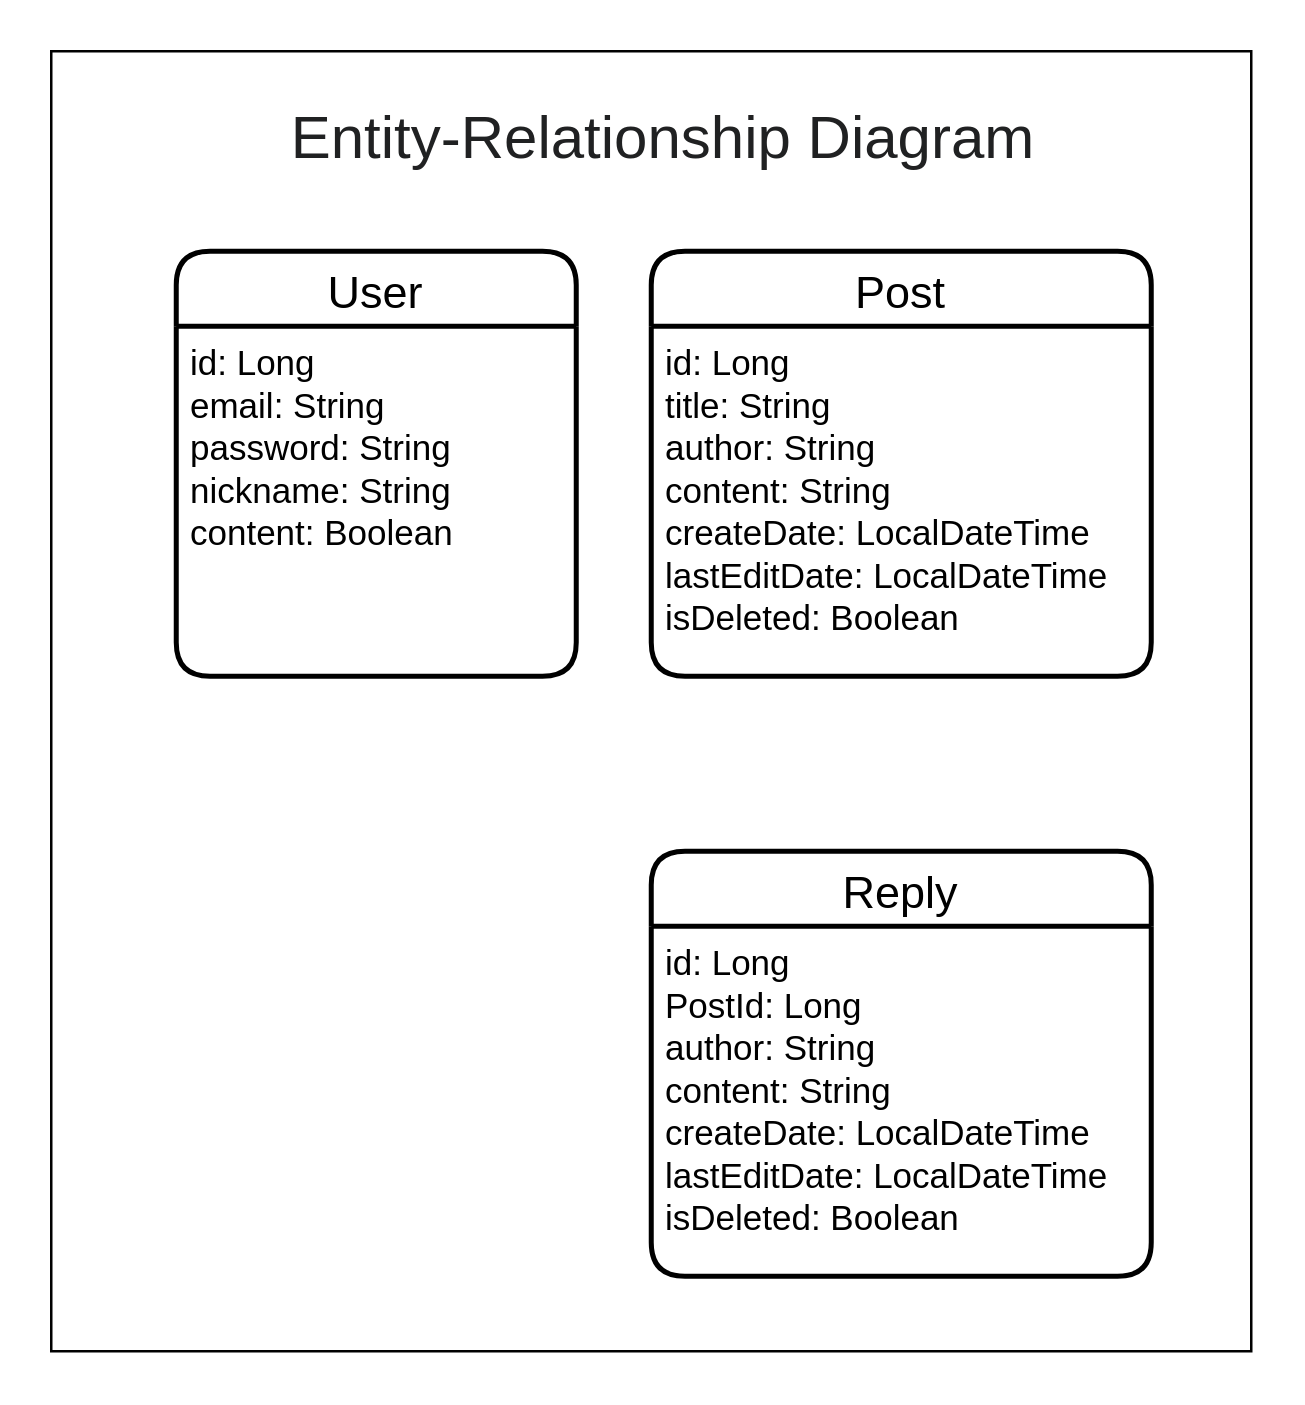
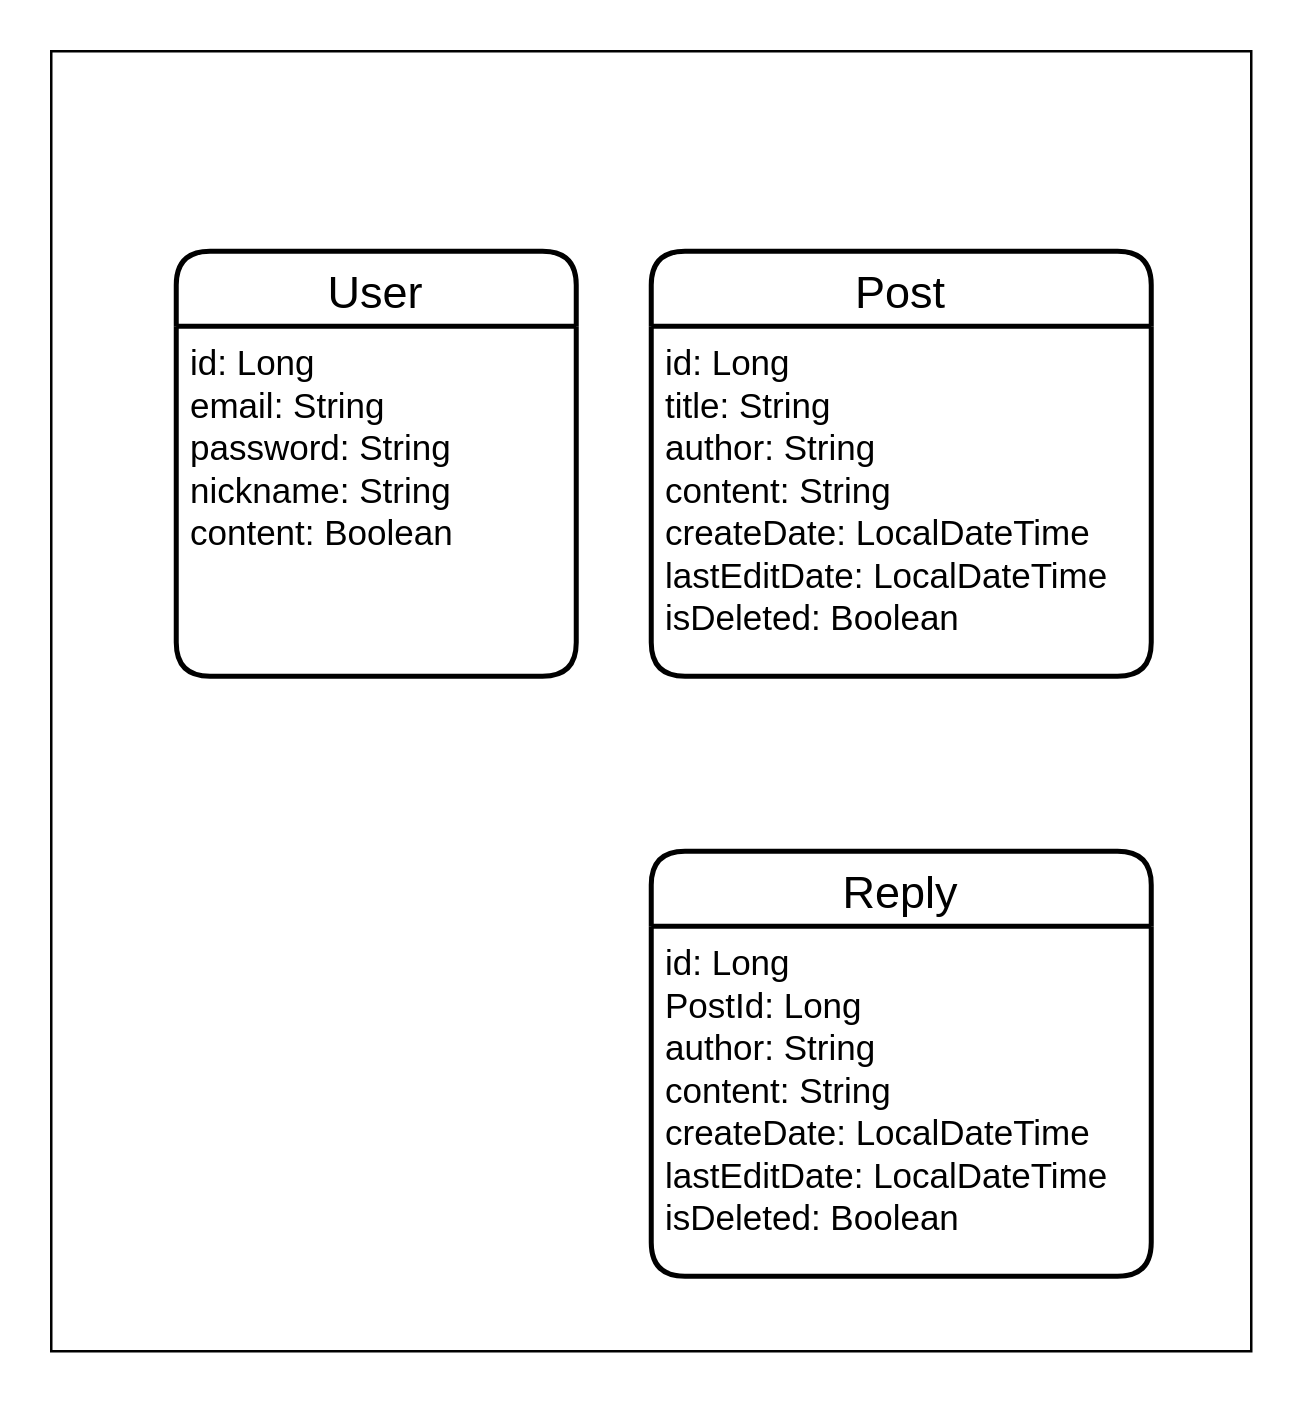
(664, 139) -> none
